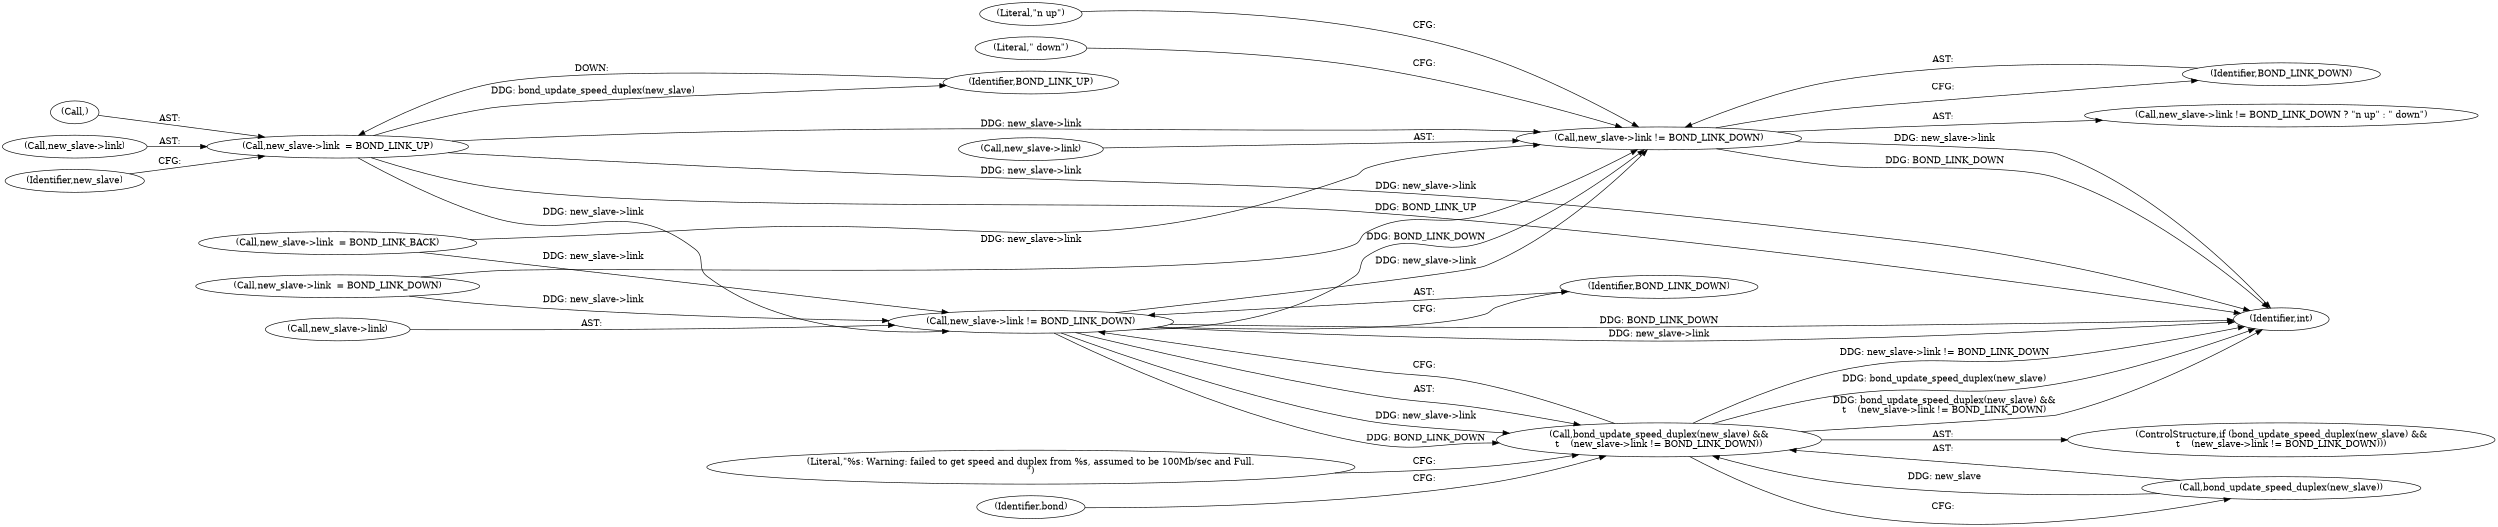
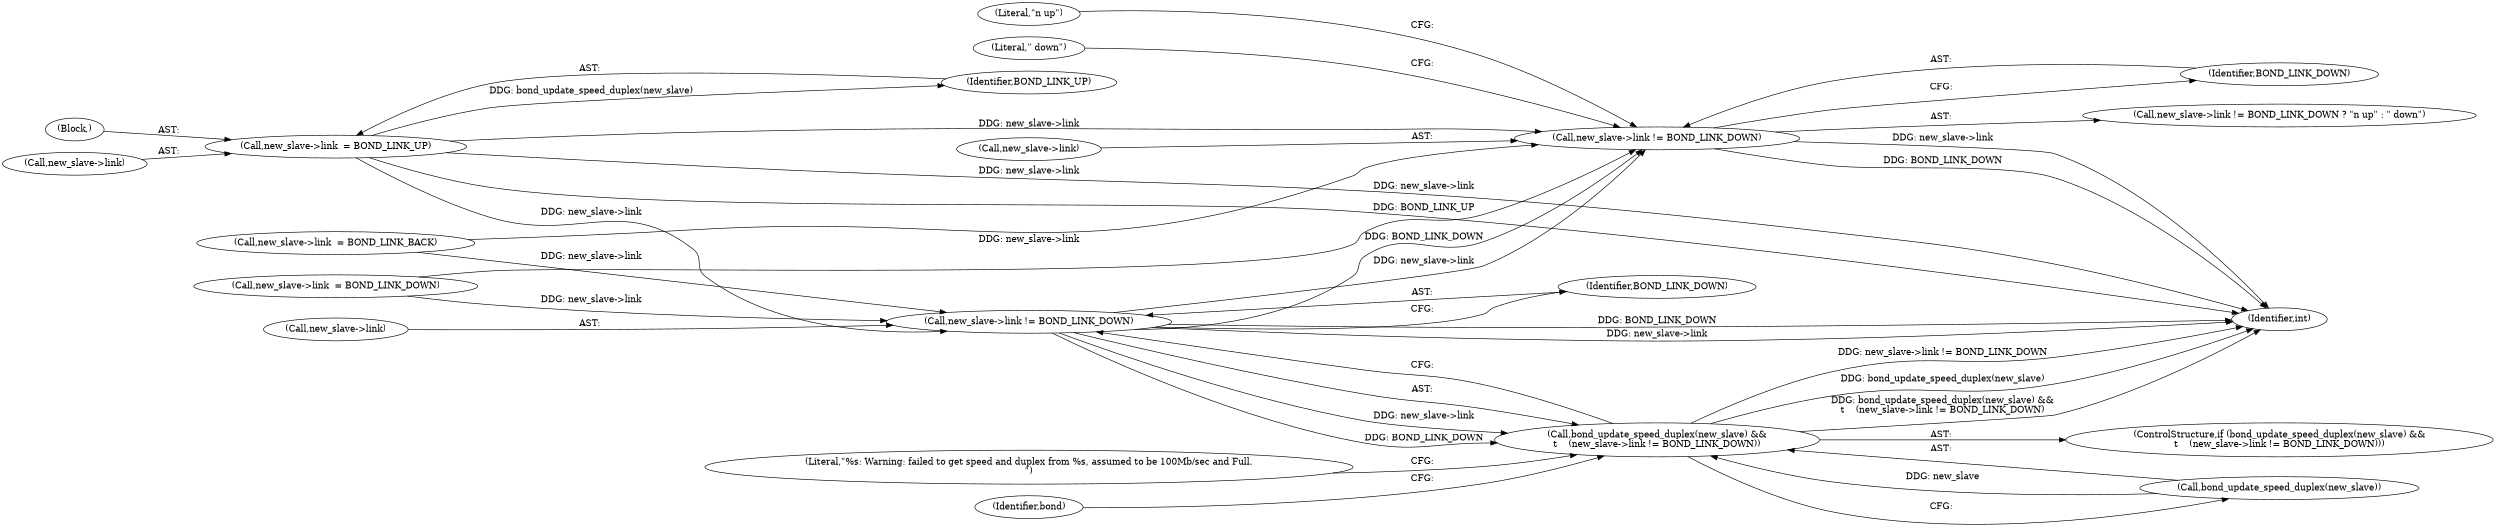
(593, 69) -> (591, 69)
(75, 112) -> (75, 129)
(75, 181) -> none
